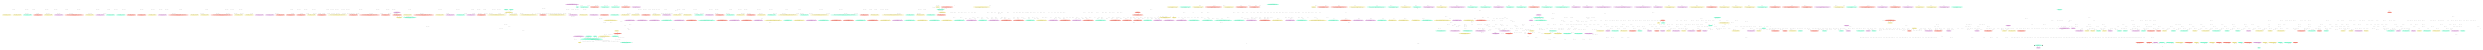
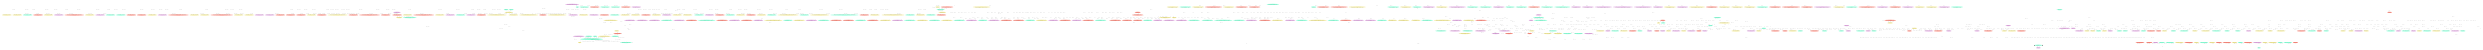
(1314, 7) -> (1314, 7)
(1377, 7) -> none
